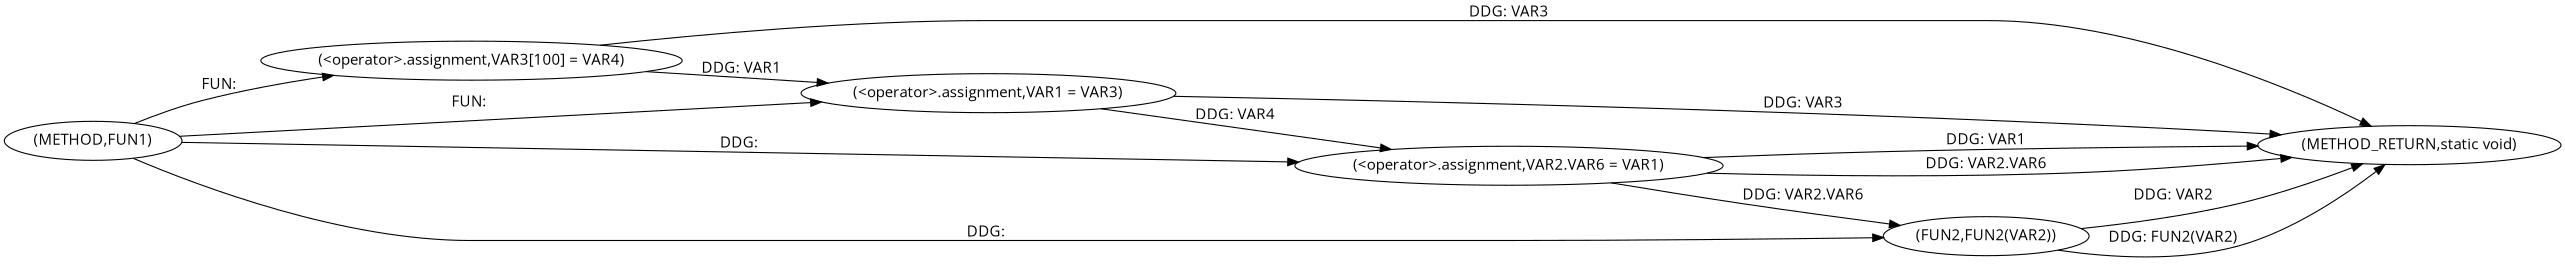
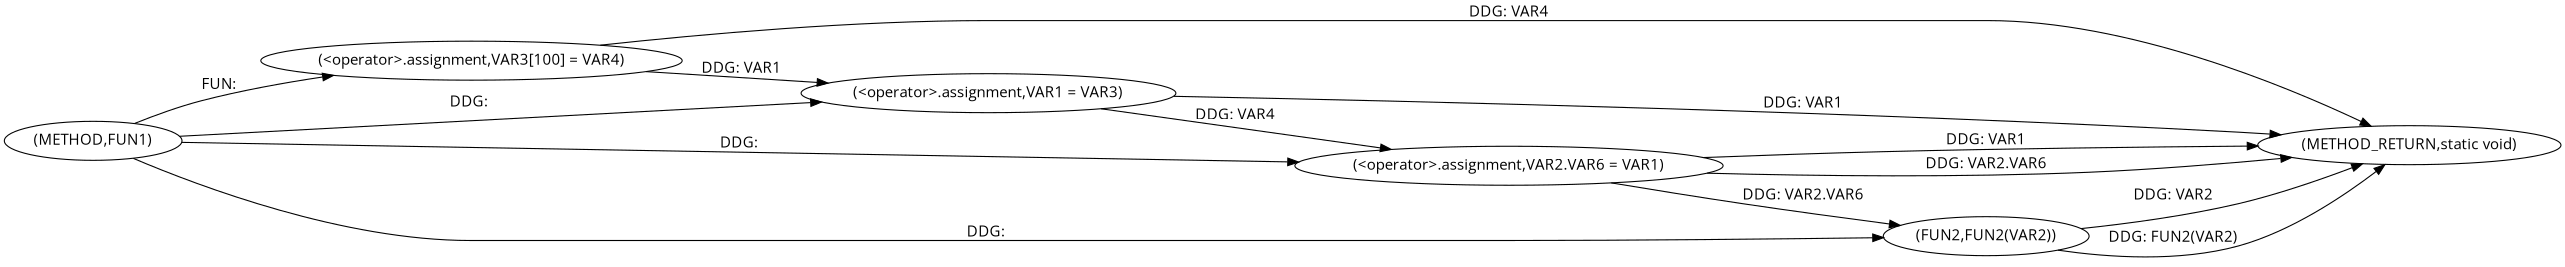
(1509, 12) -> (1509, 12)
(471, 102) -> (471, 102)
(1803, 103) -> (1803, 103)
